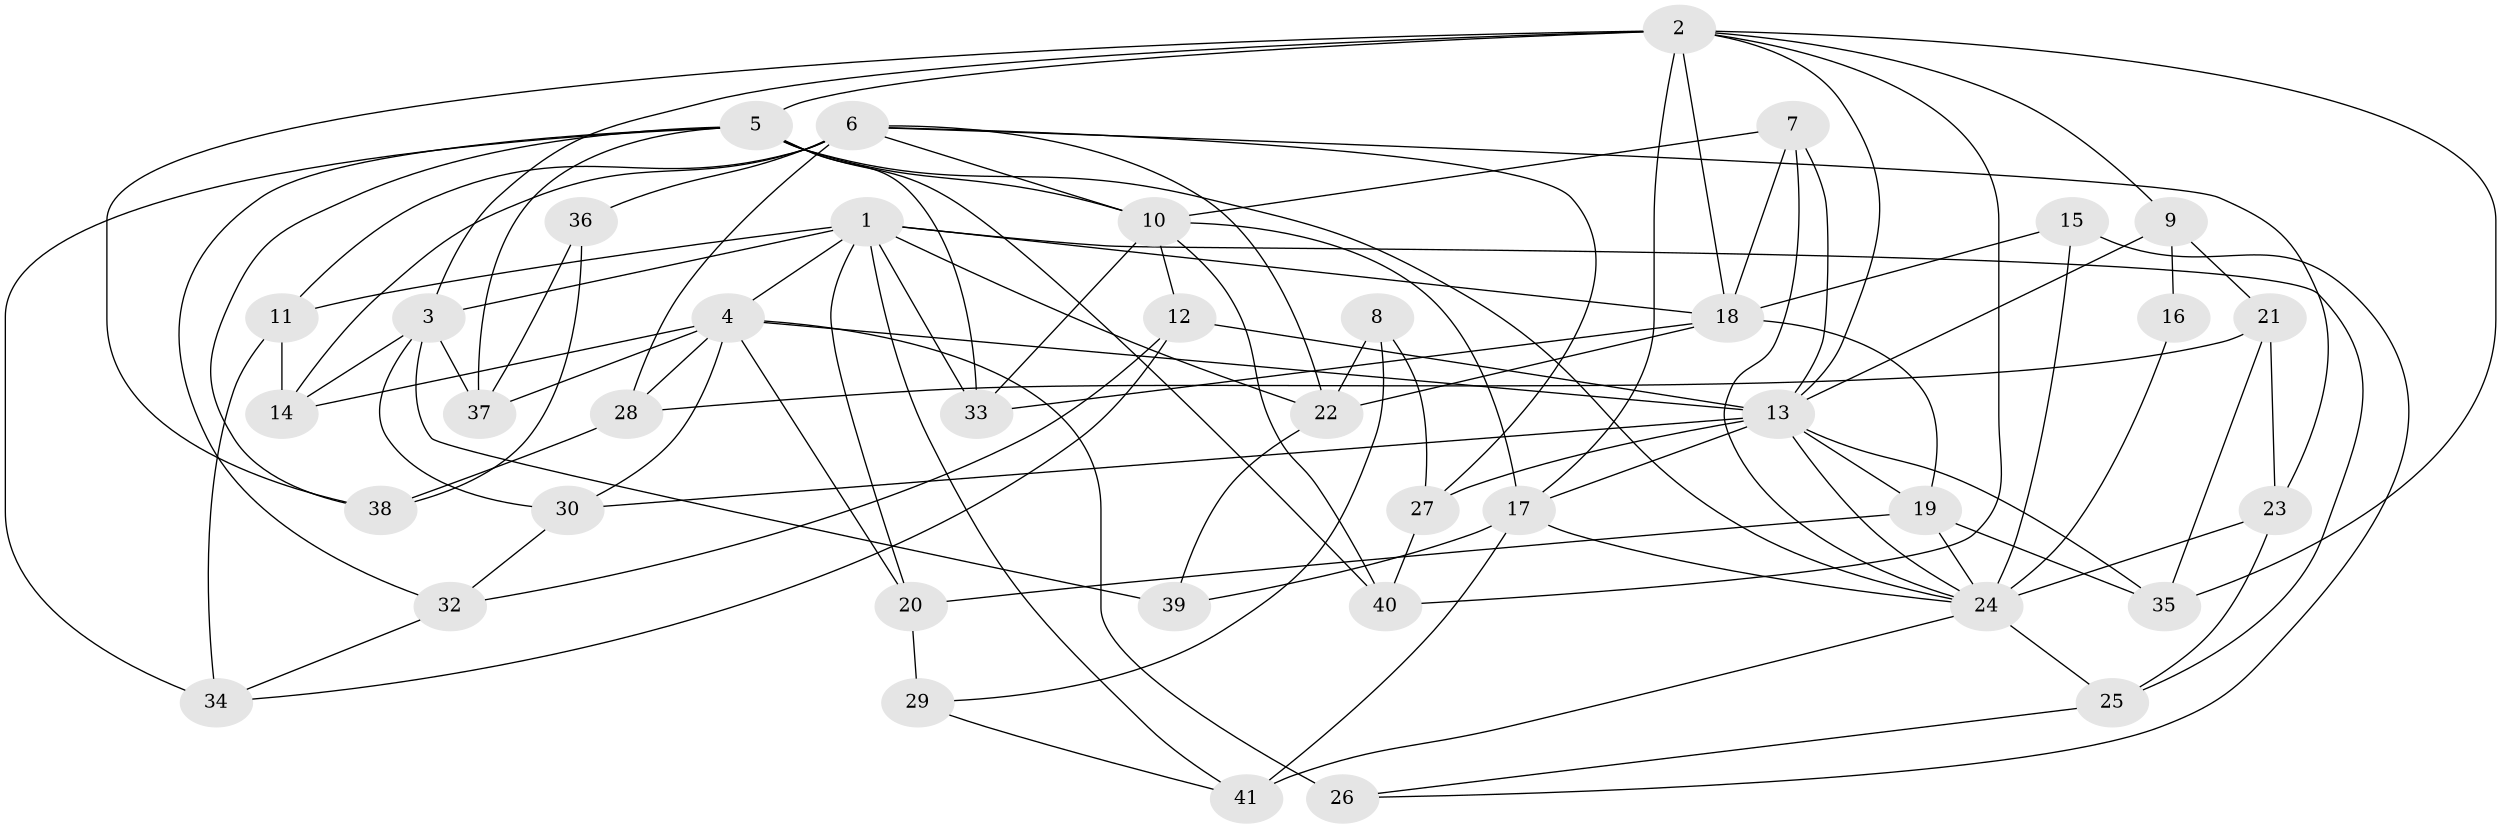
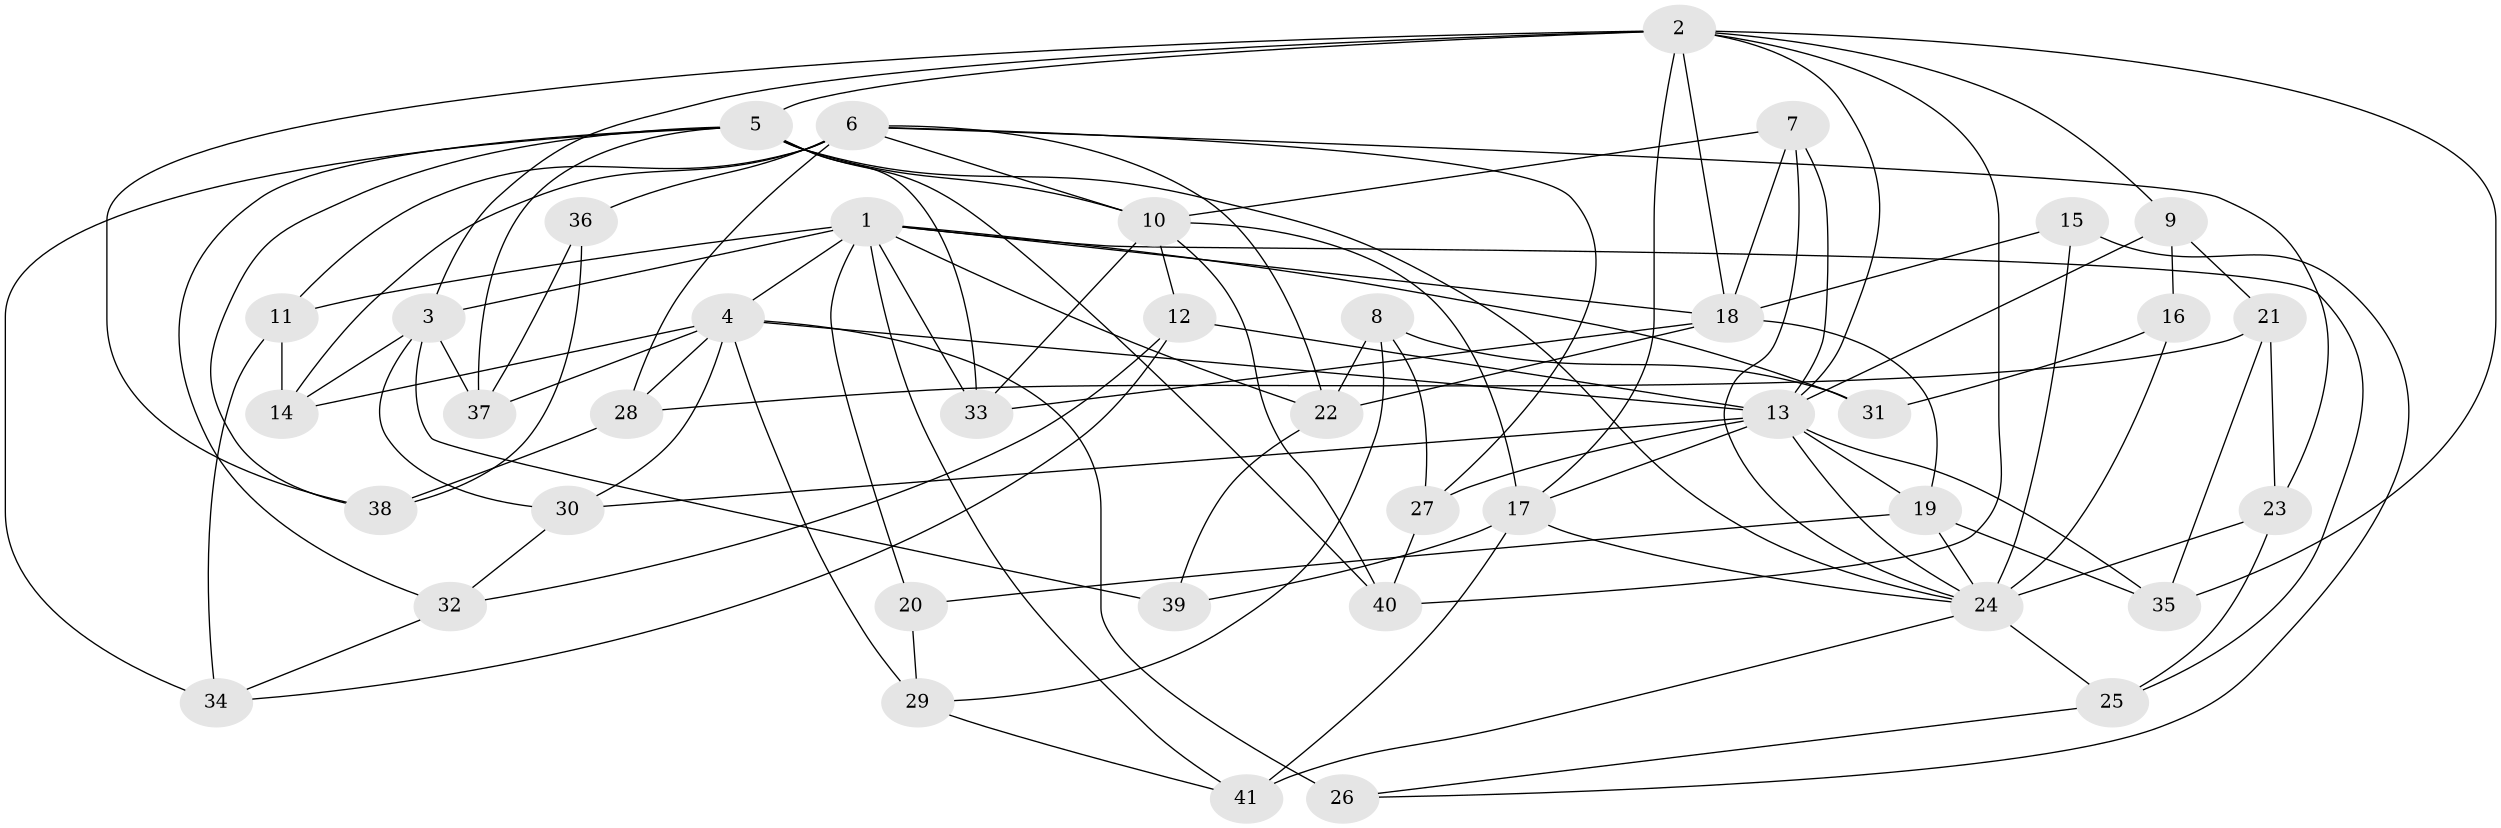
none -> (1875, 414)
(820, 462) -> (799, 510)
